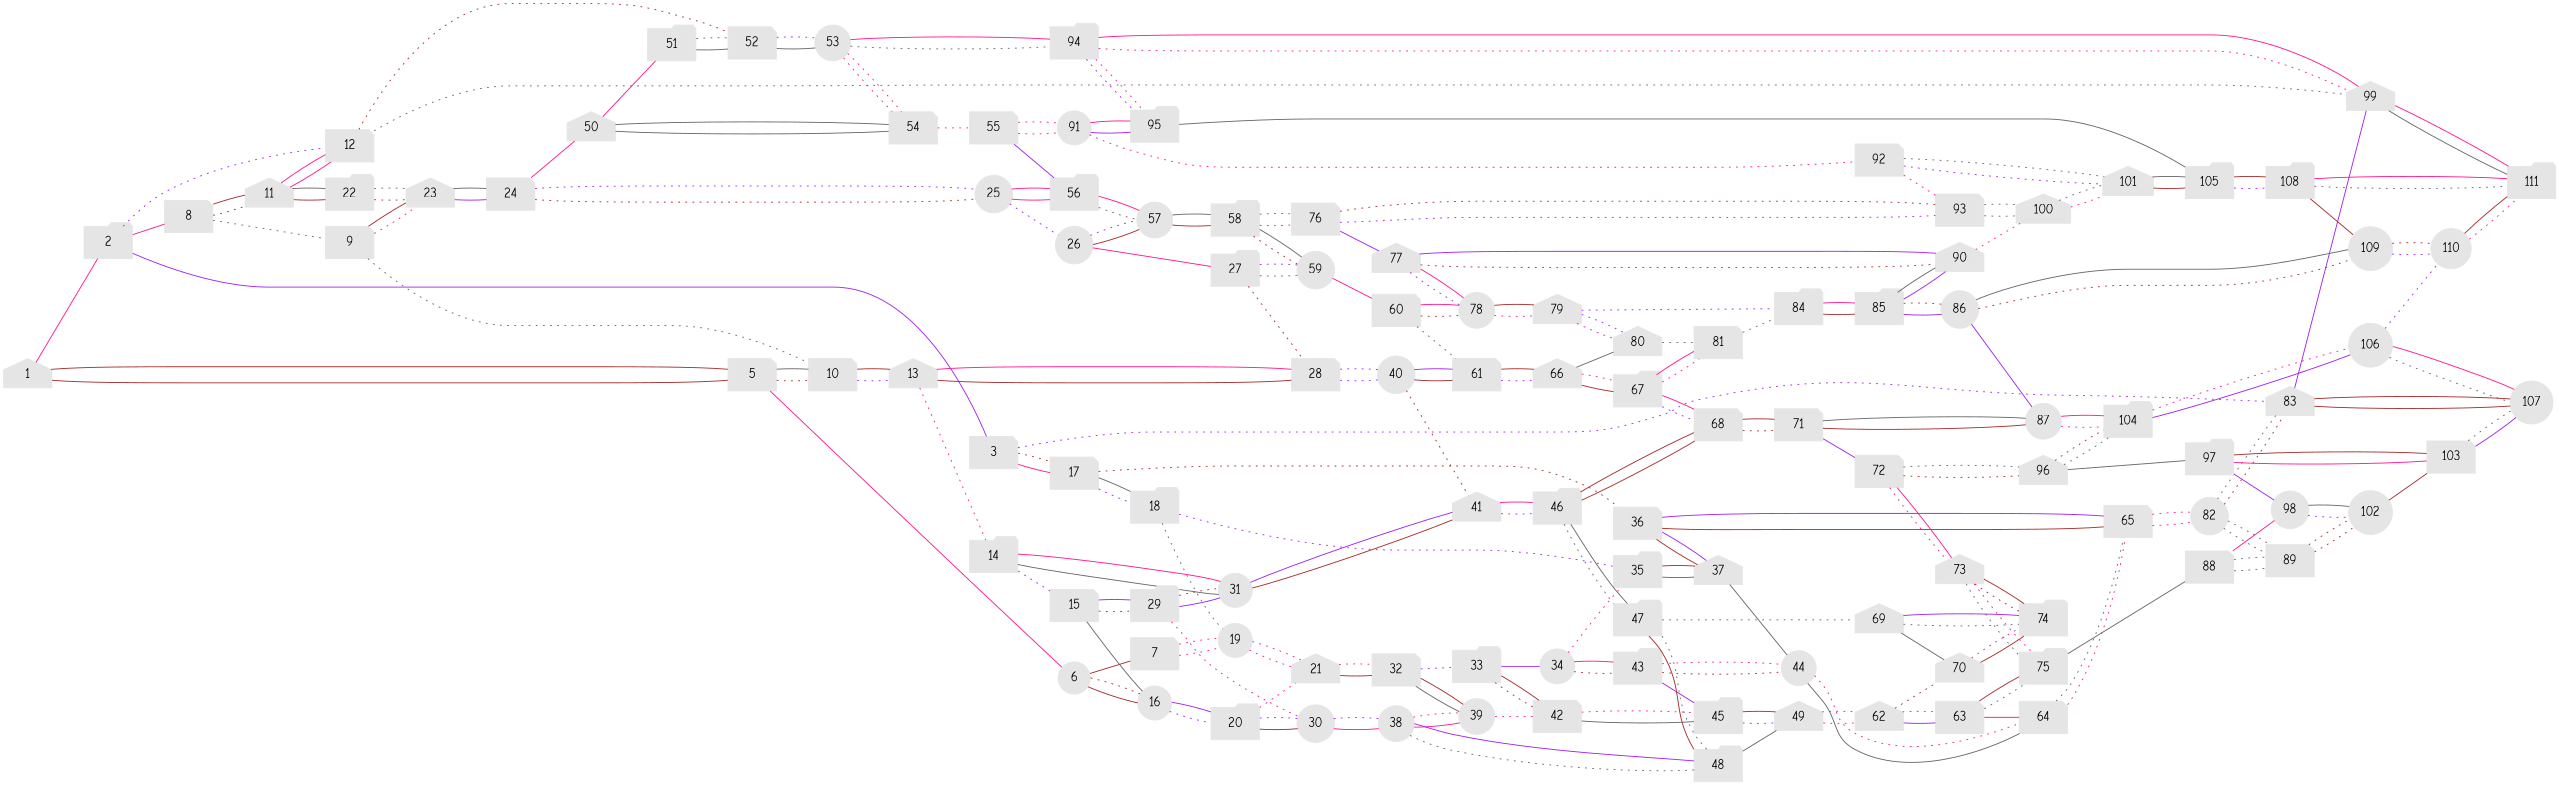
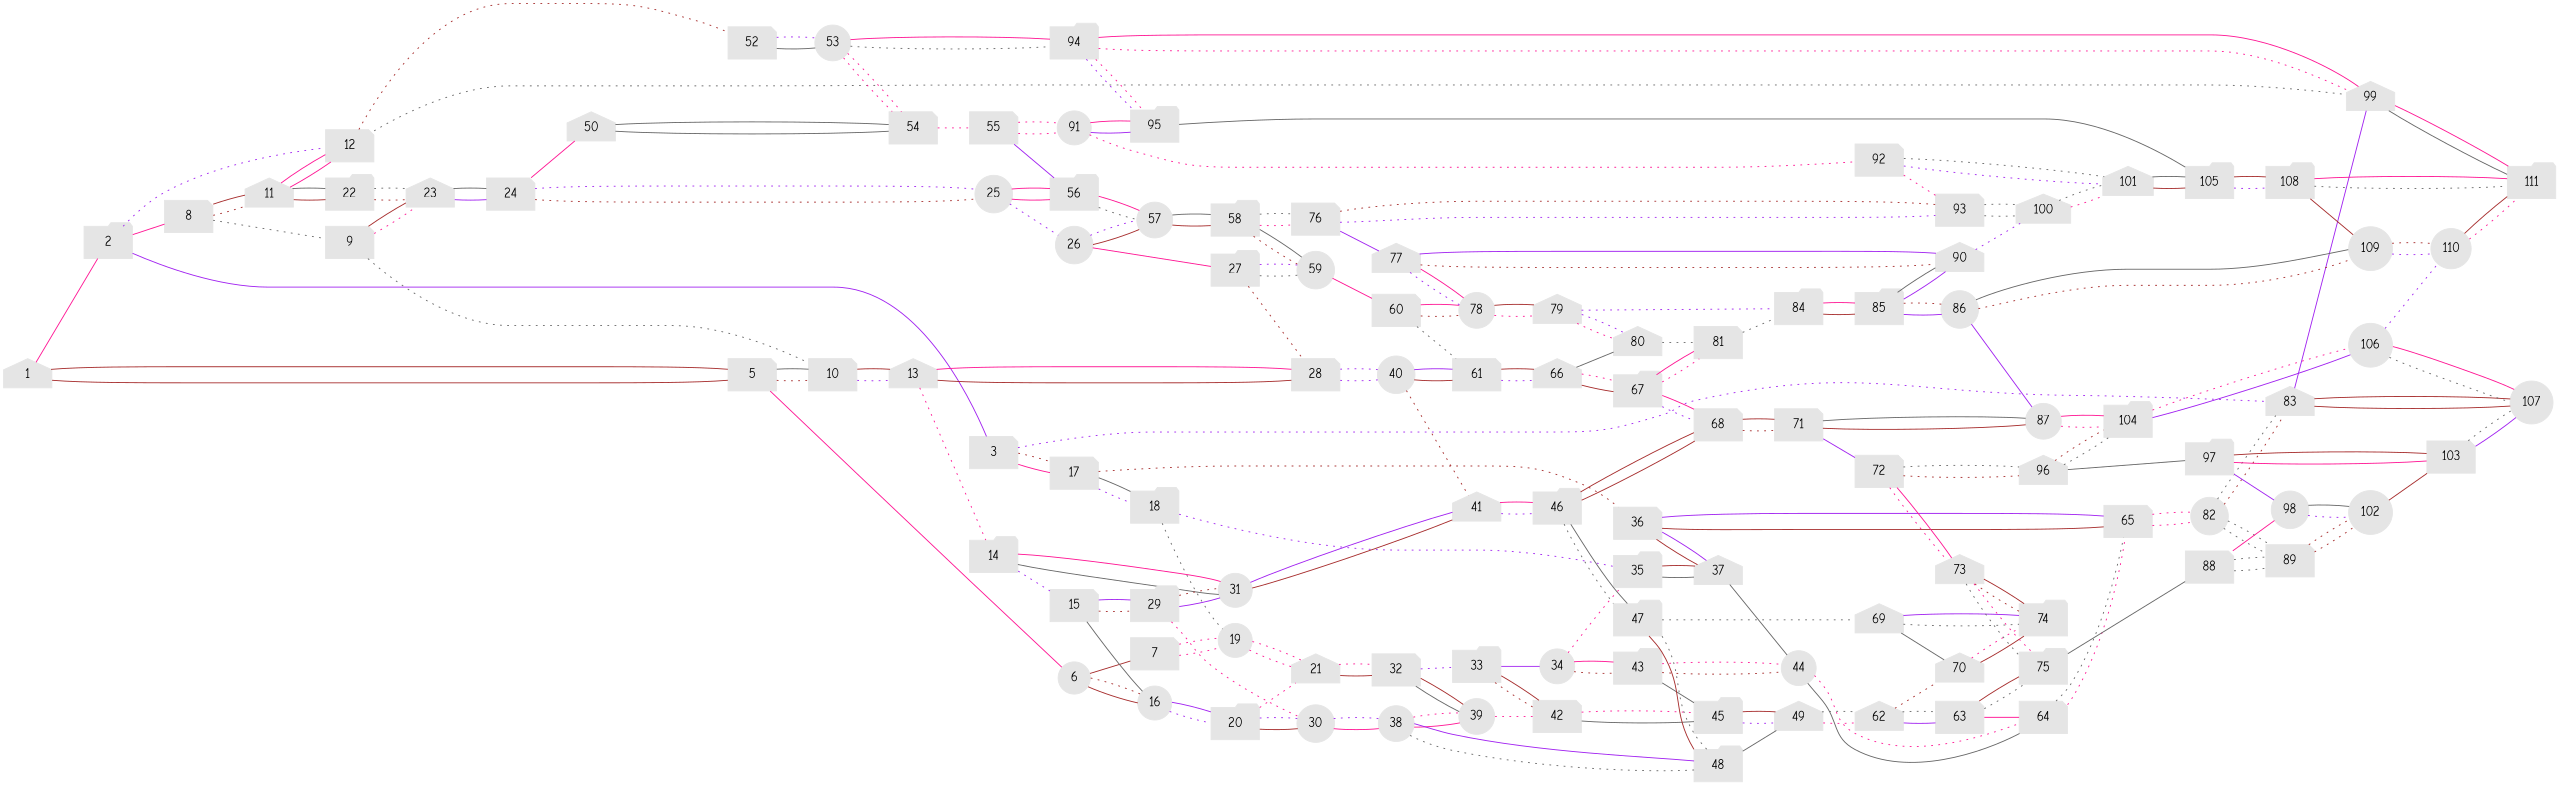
(672, 45) -> none
(1998, 236) -> (1998, 236)
(1670, 688) -> (1670, 688)
